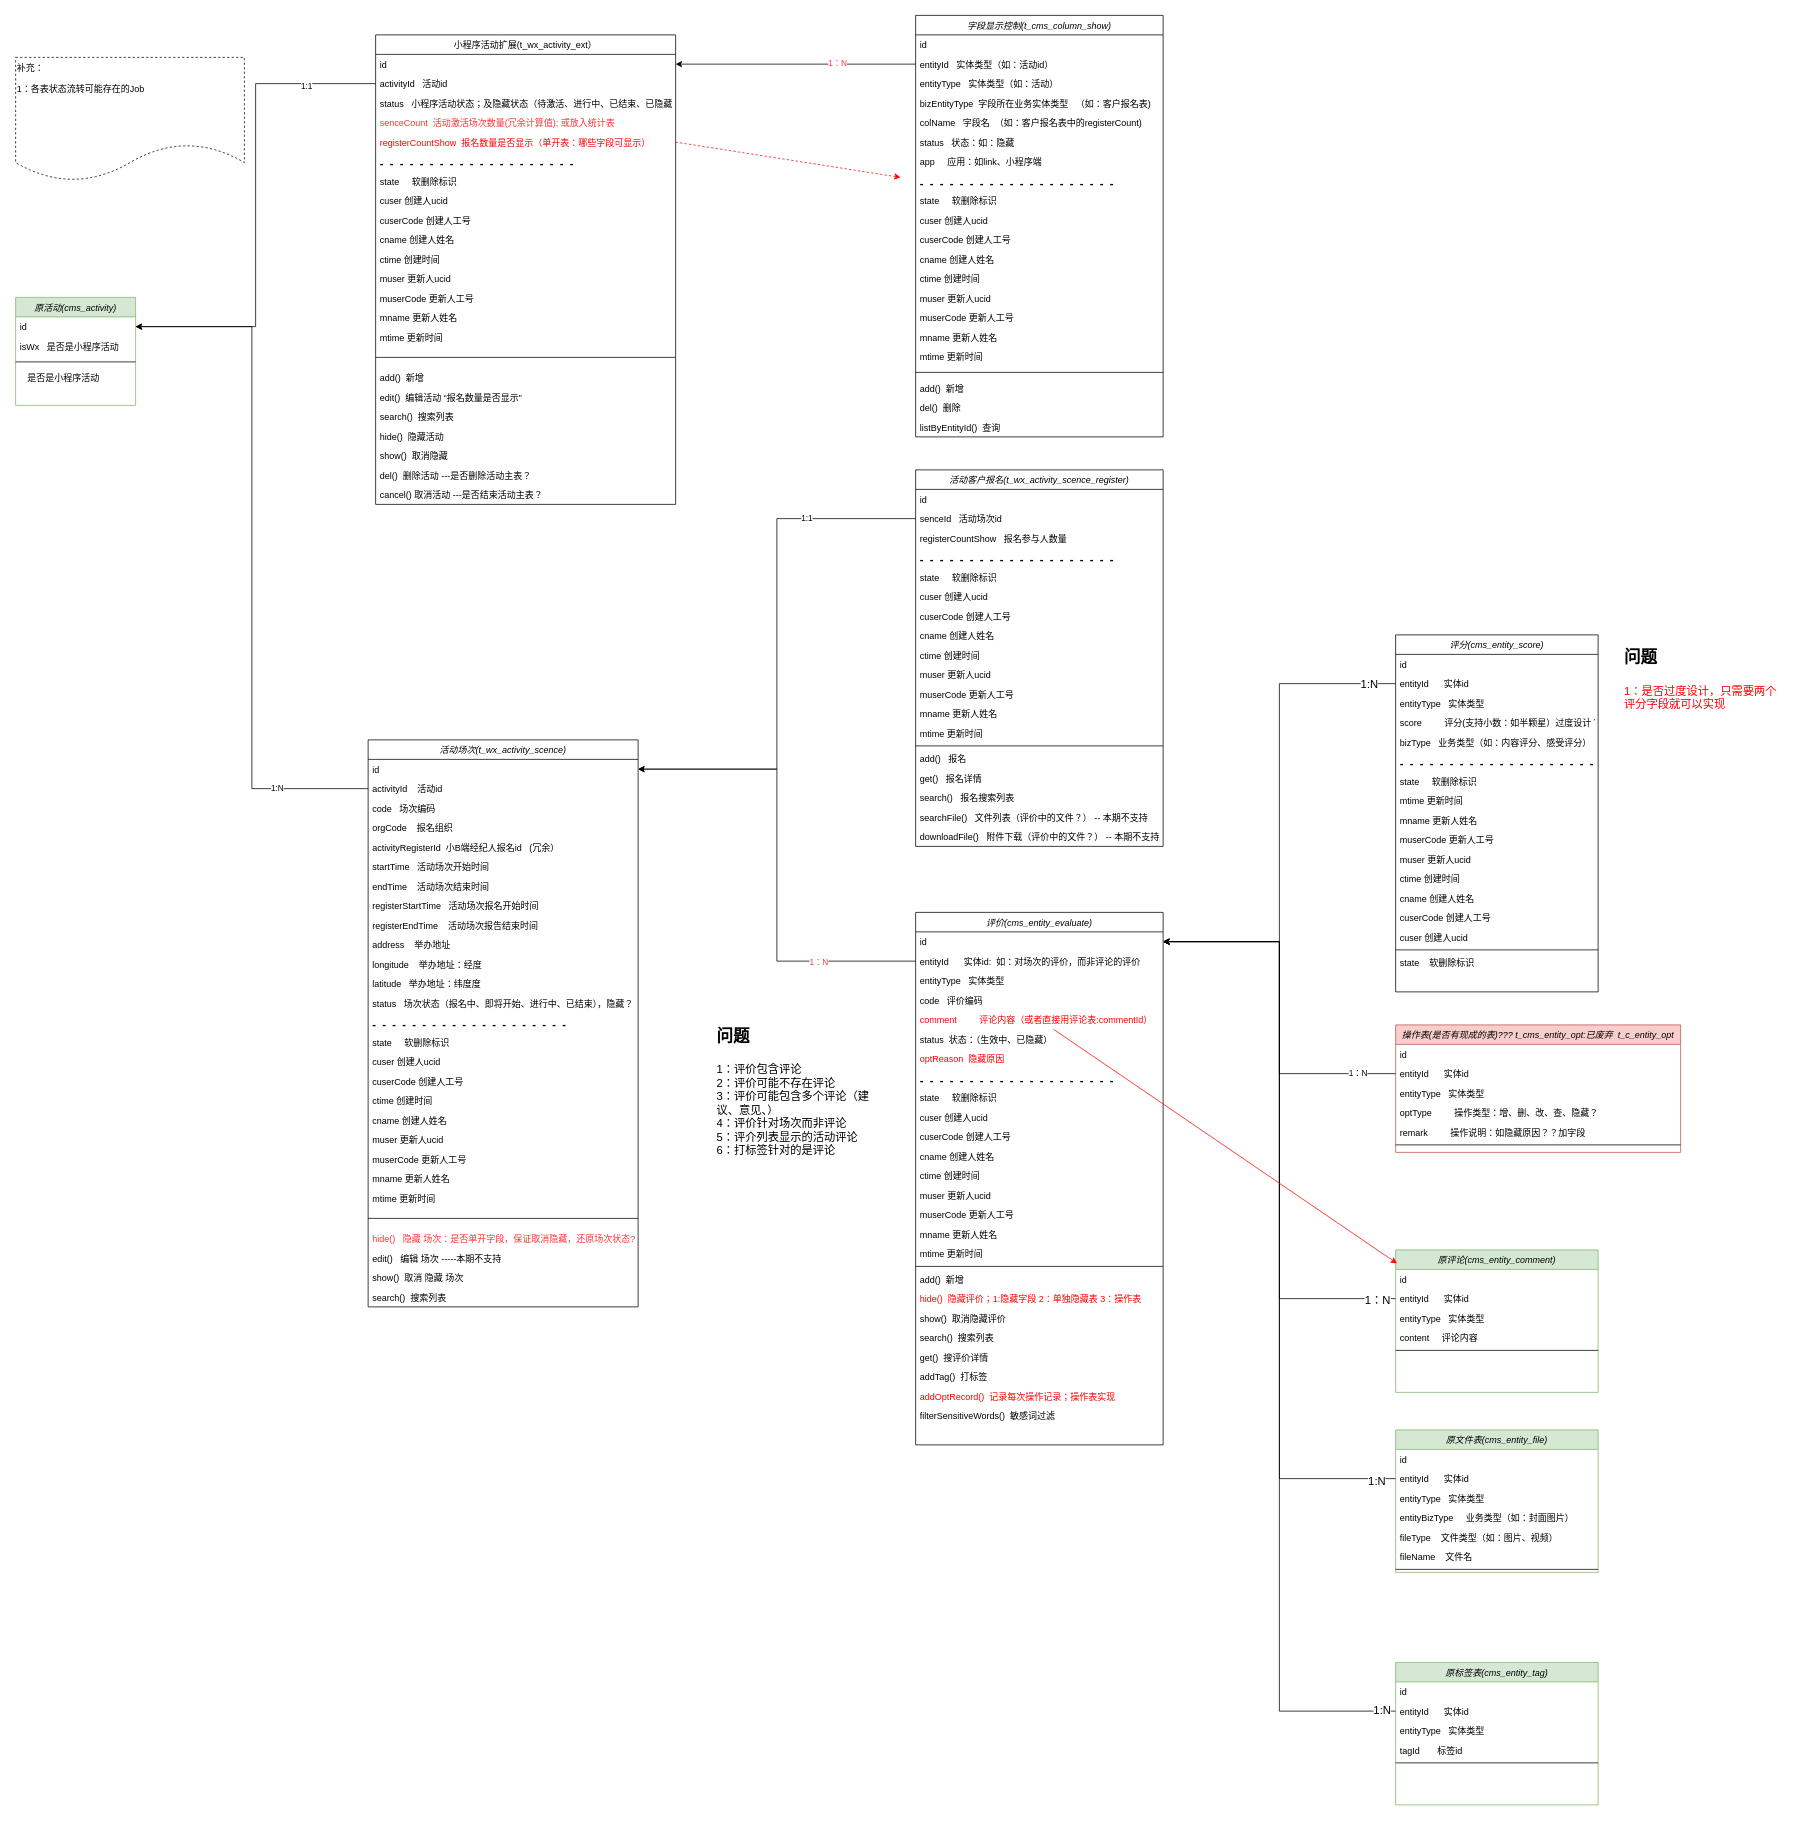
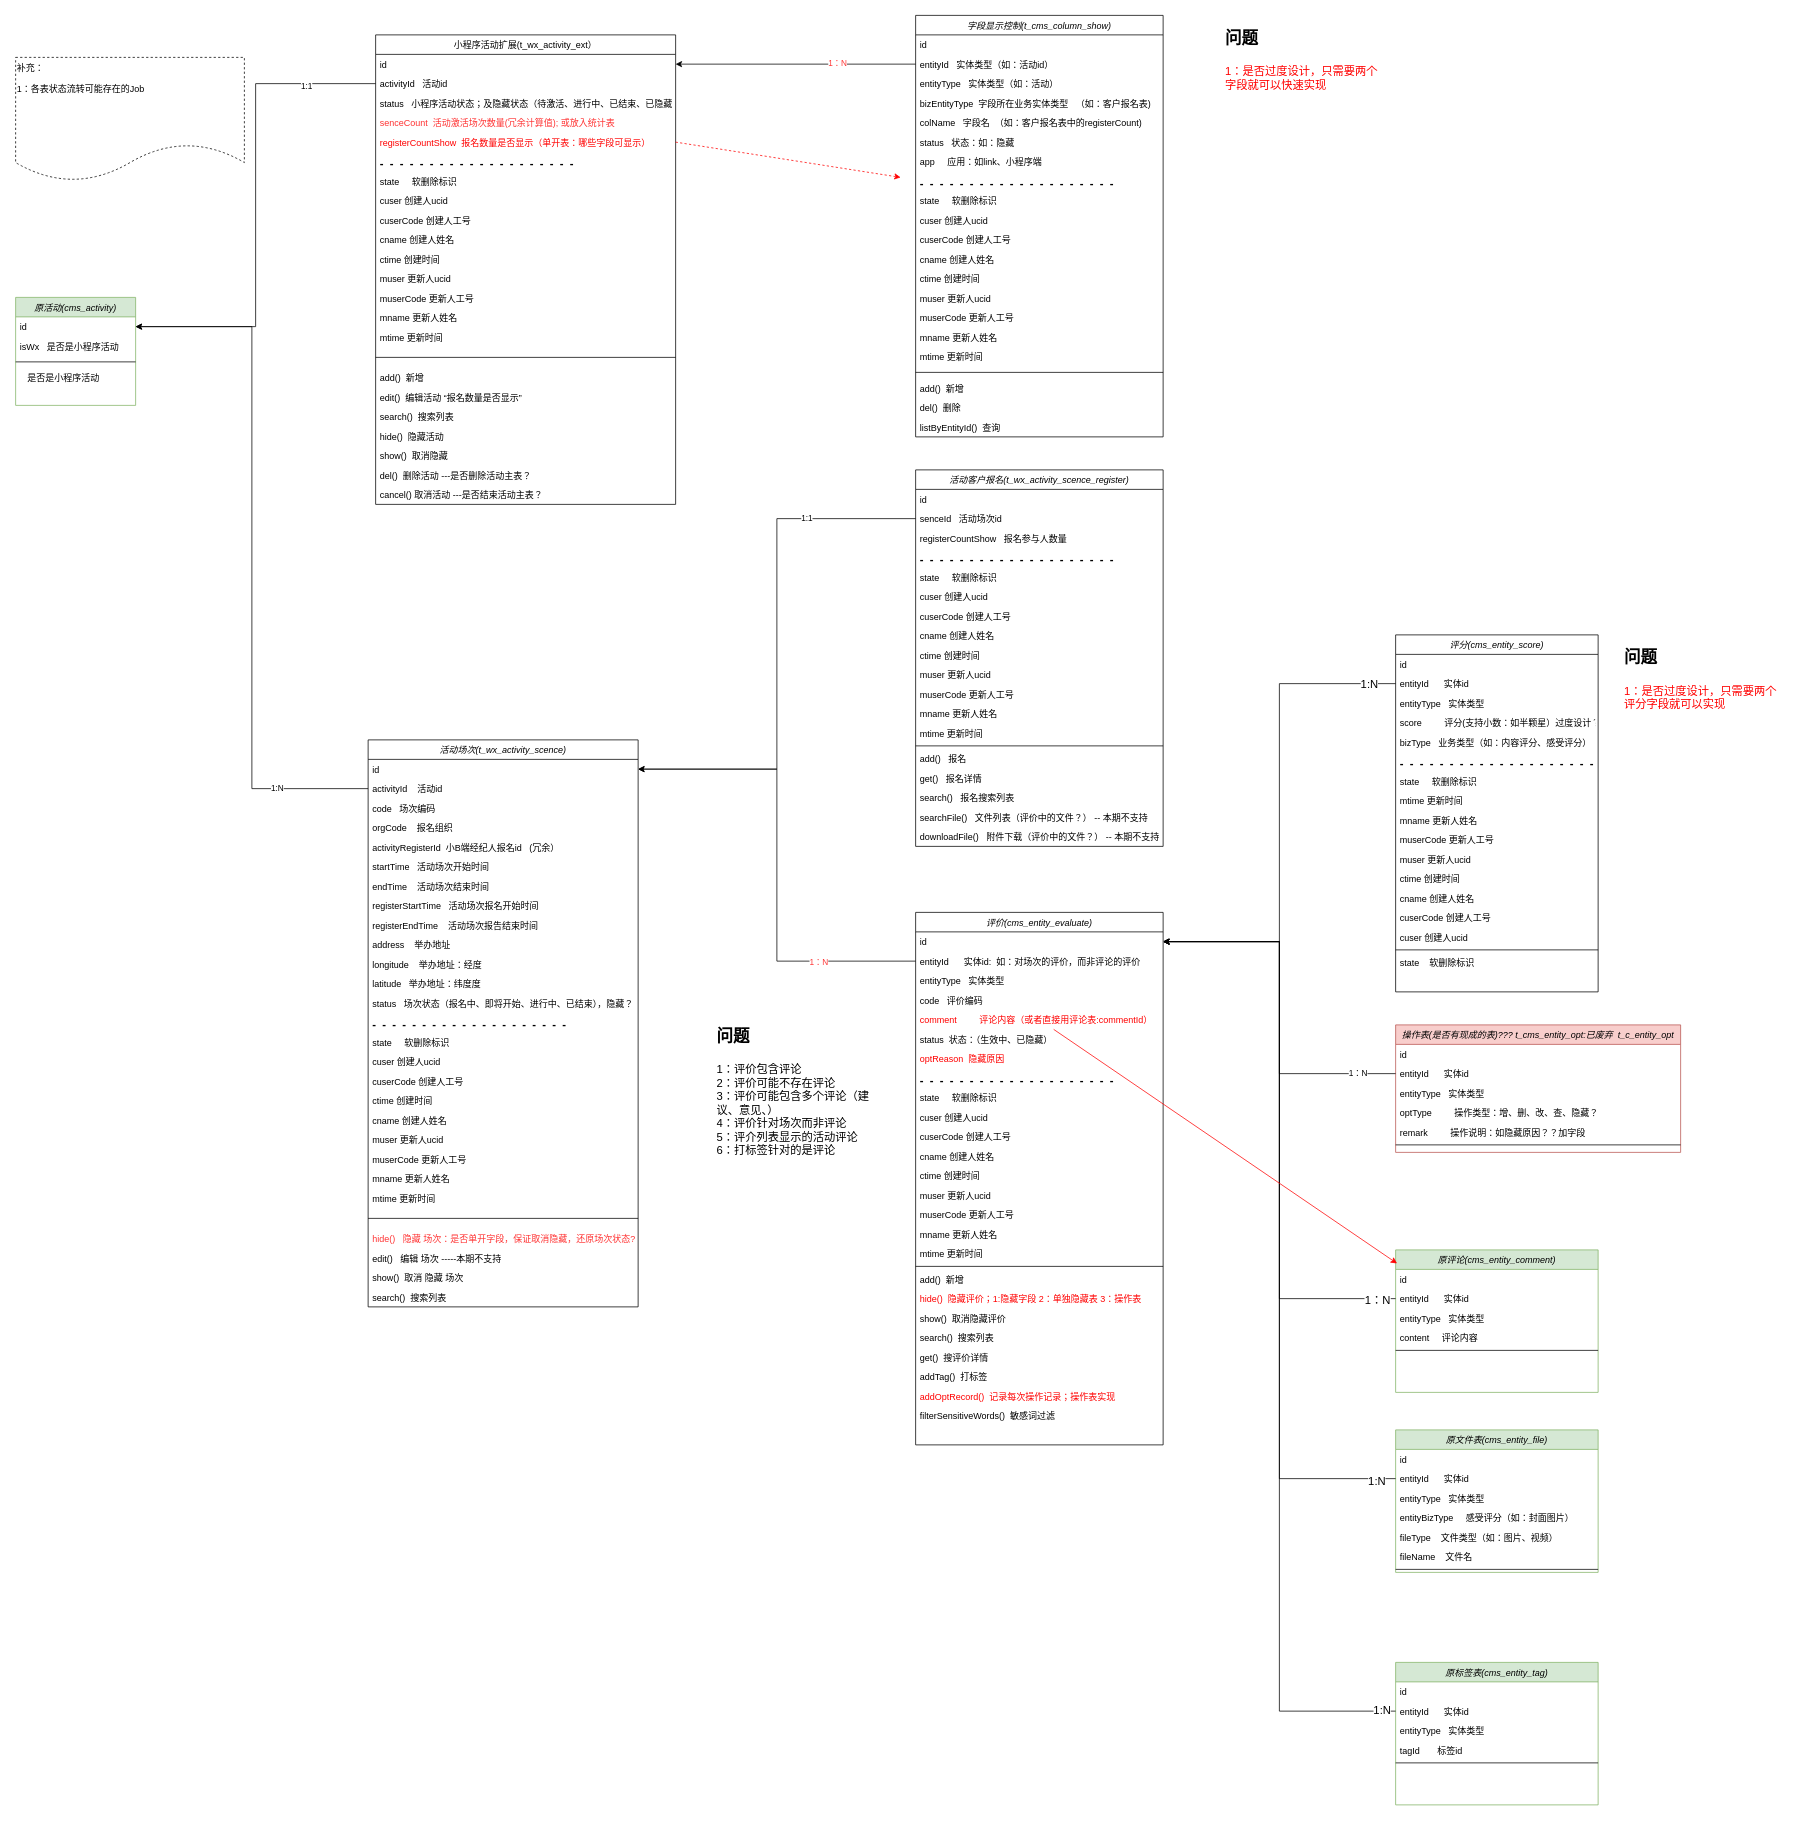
none -> (1304, 96)
(1494, 1518) -> (1494, 1518)
